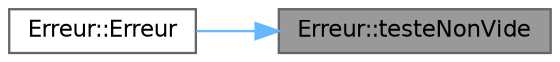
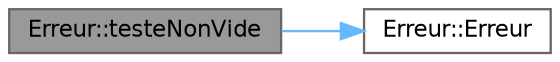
(226, 31) -> (311, 31)
